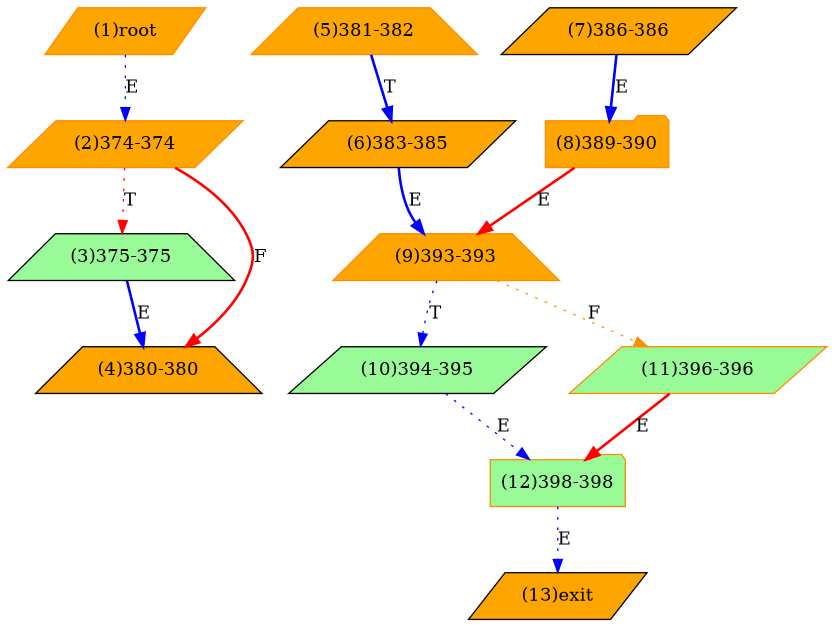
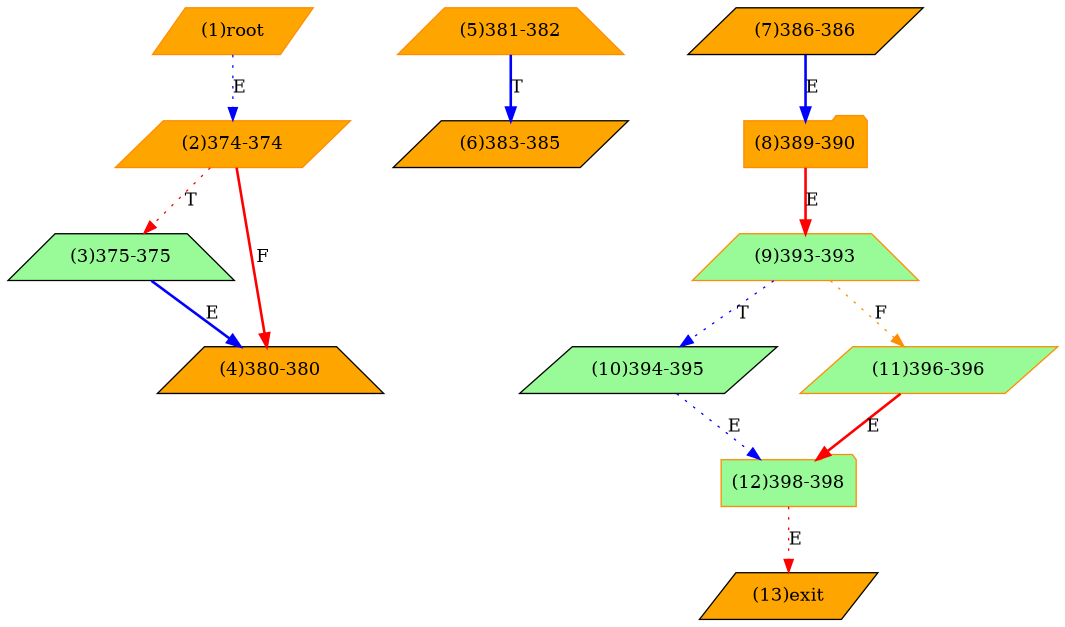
(404, 196) -> none
(446, 257) -> (806, 257)
(558, 533) -> (789, 533)
